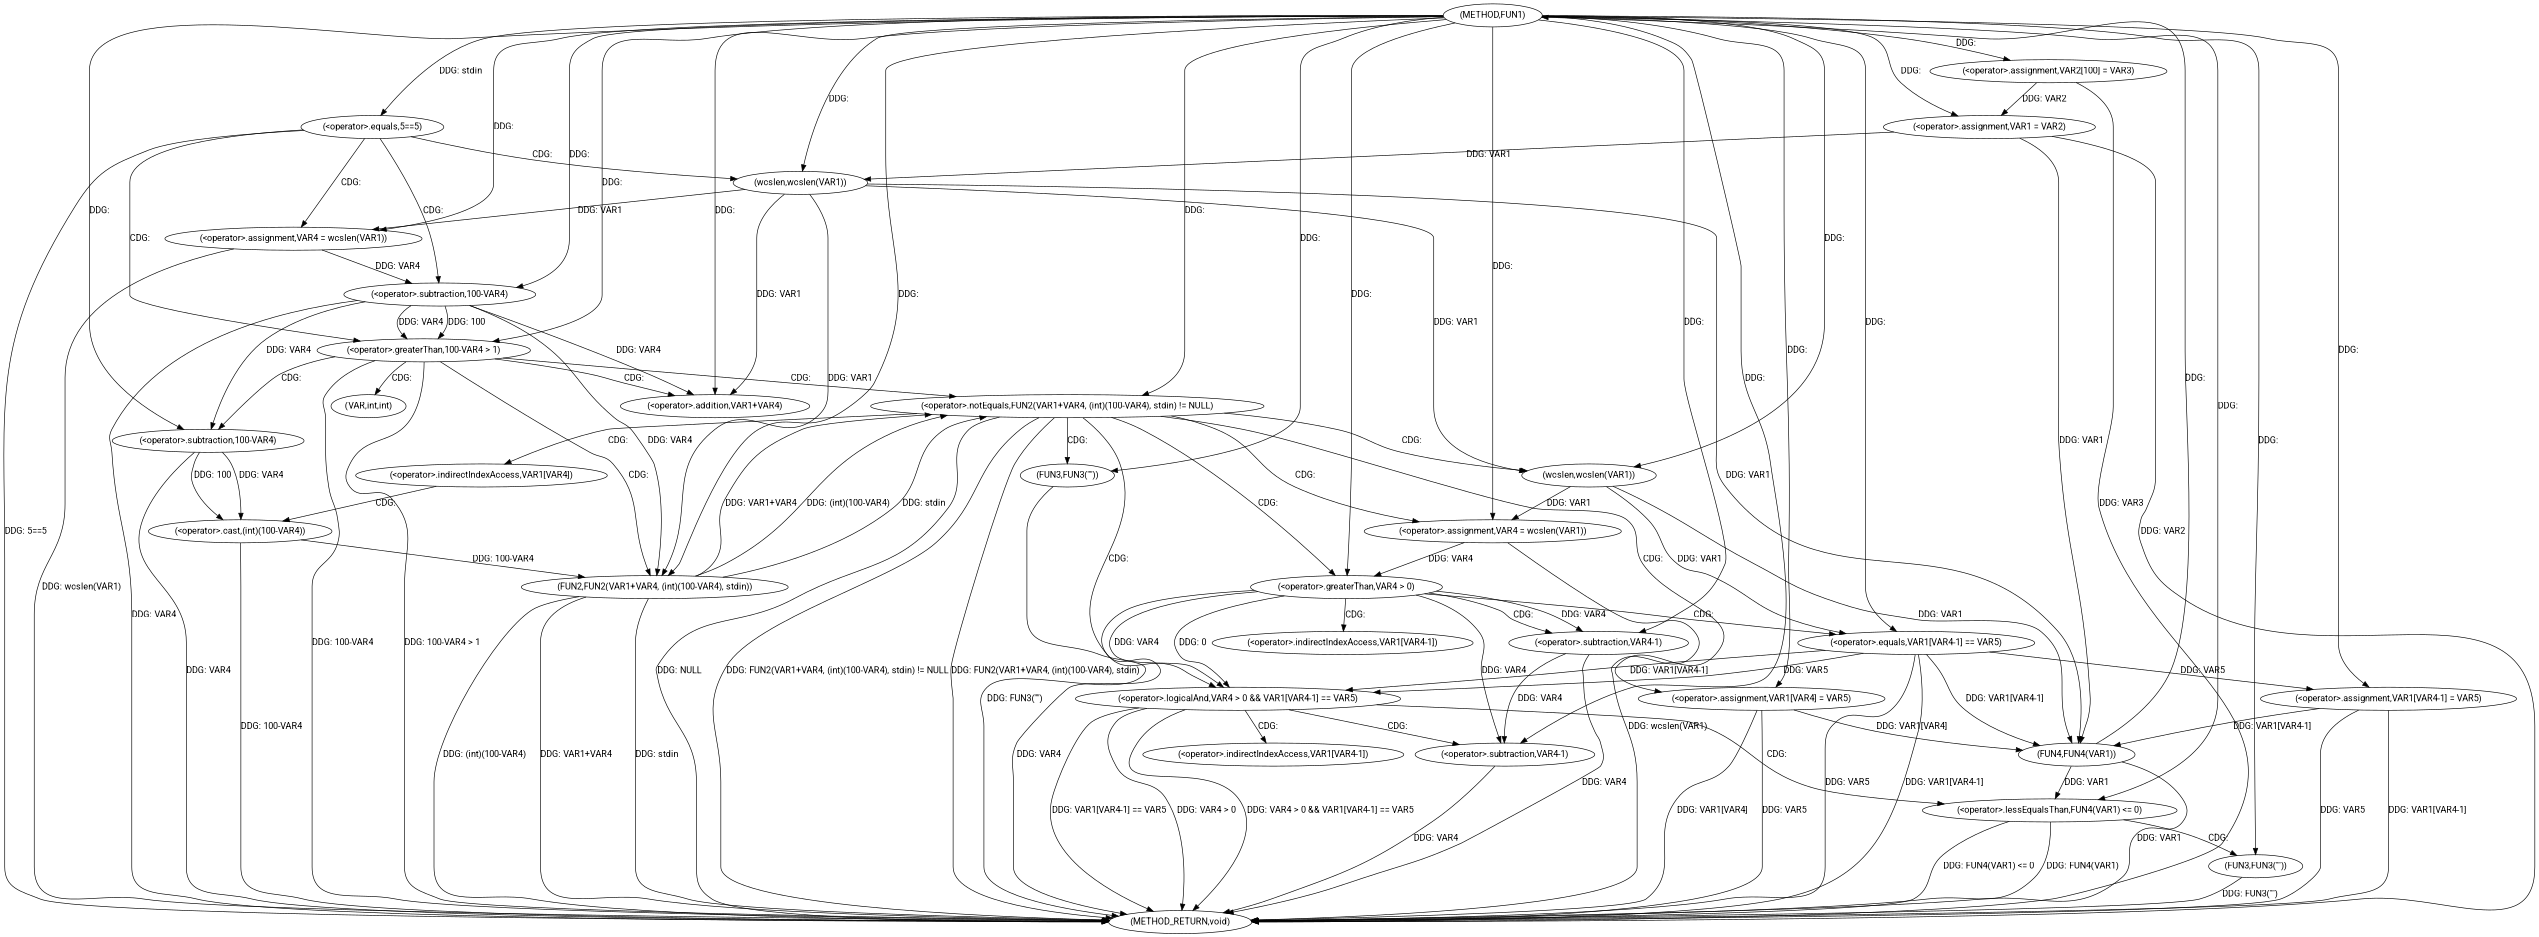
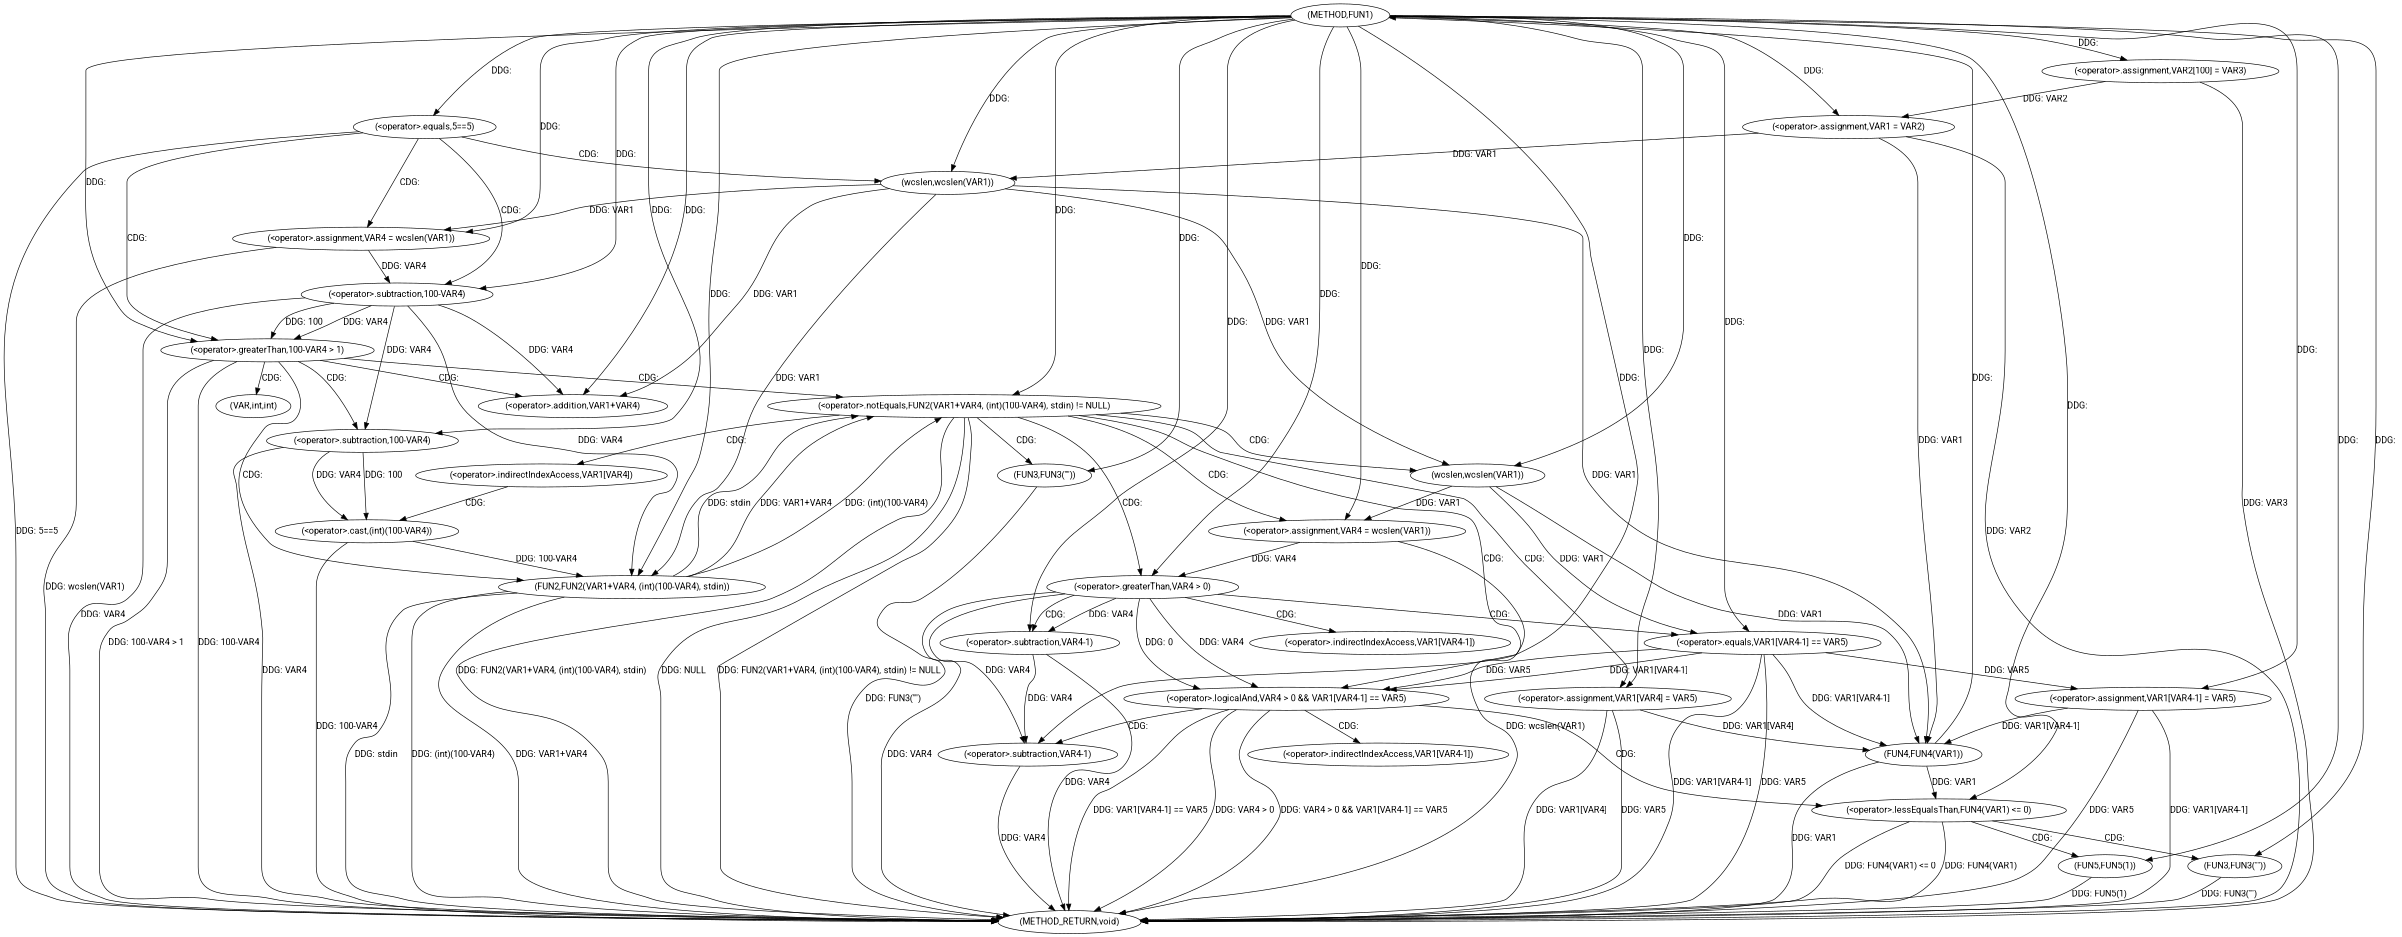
(461, 71) -> (503, 71)
none -> (2105, 866)
